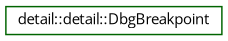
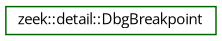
(114, 21) -> (111, 21)
